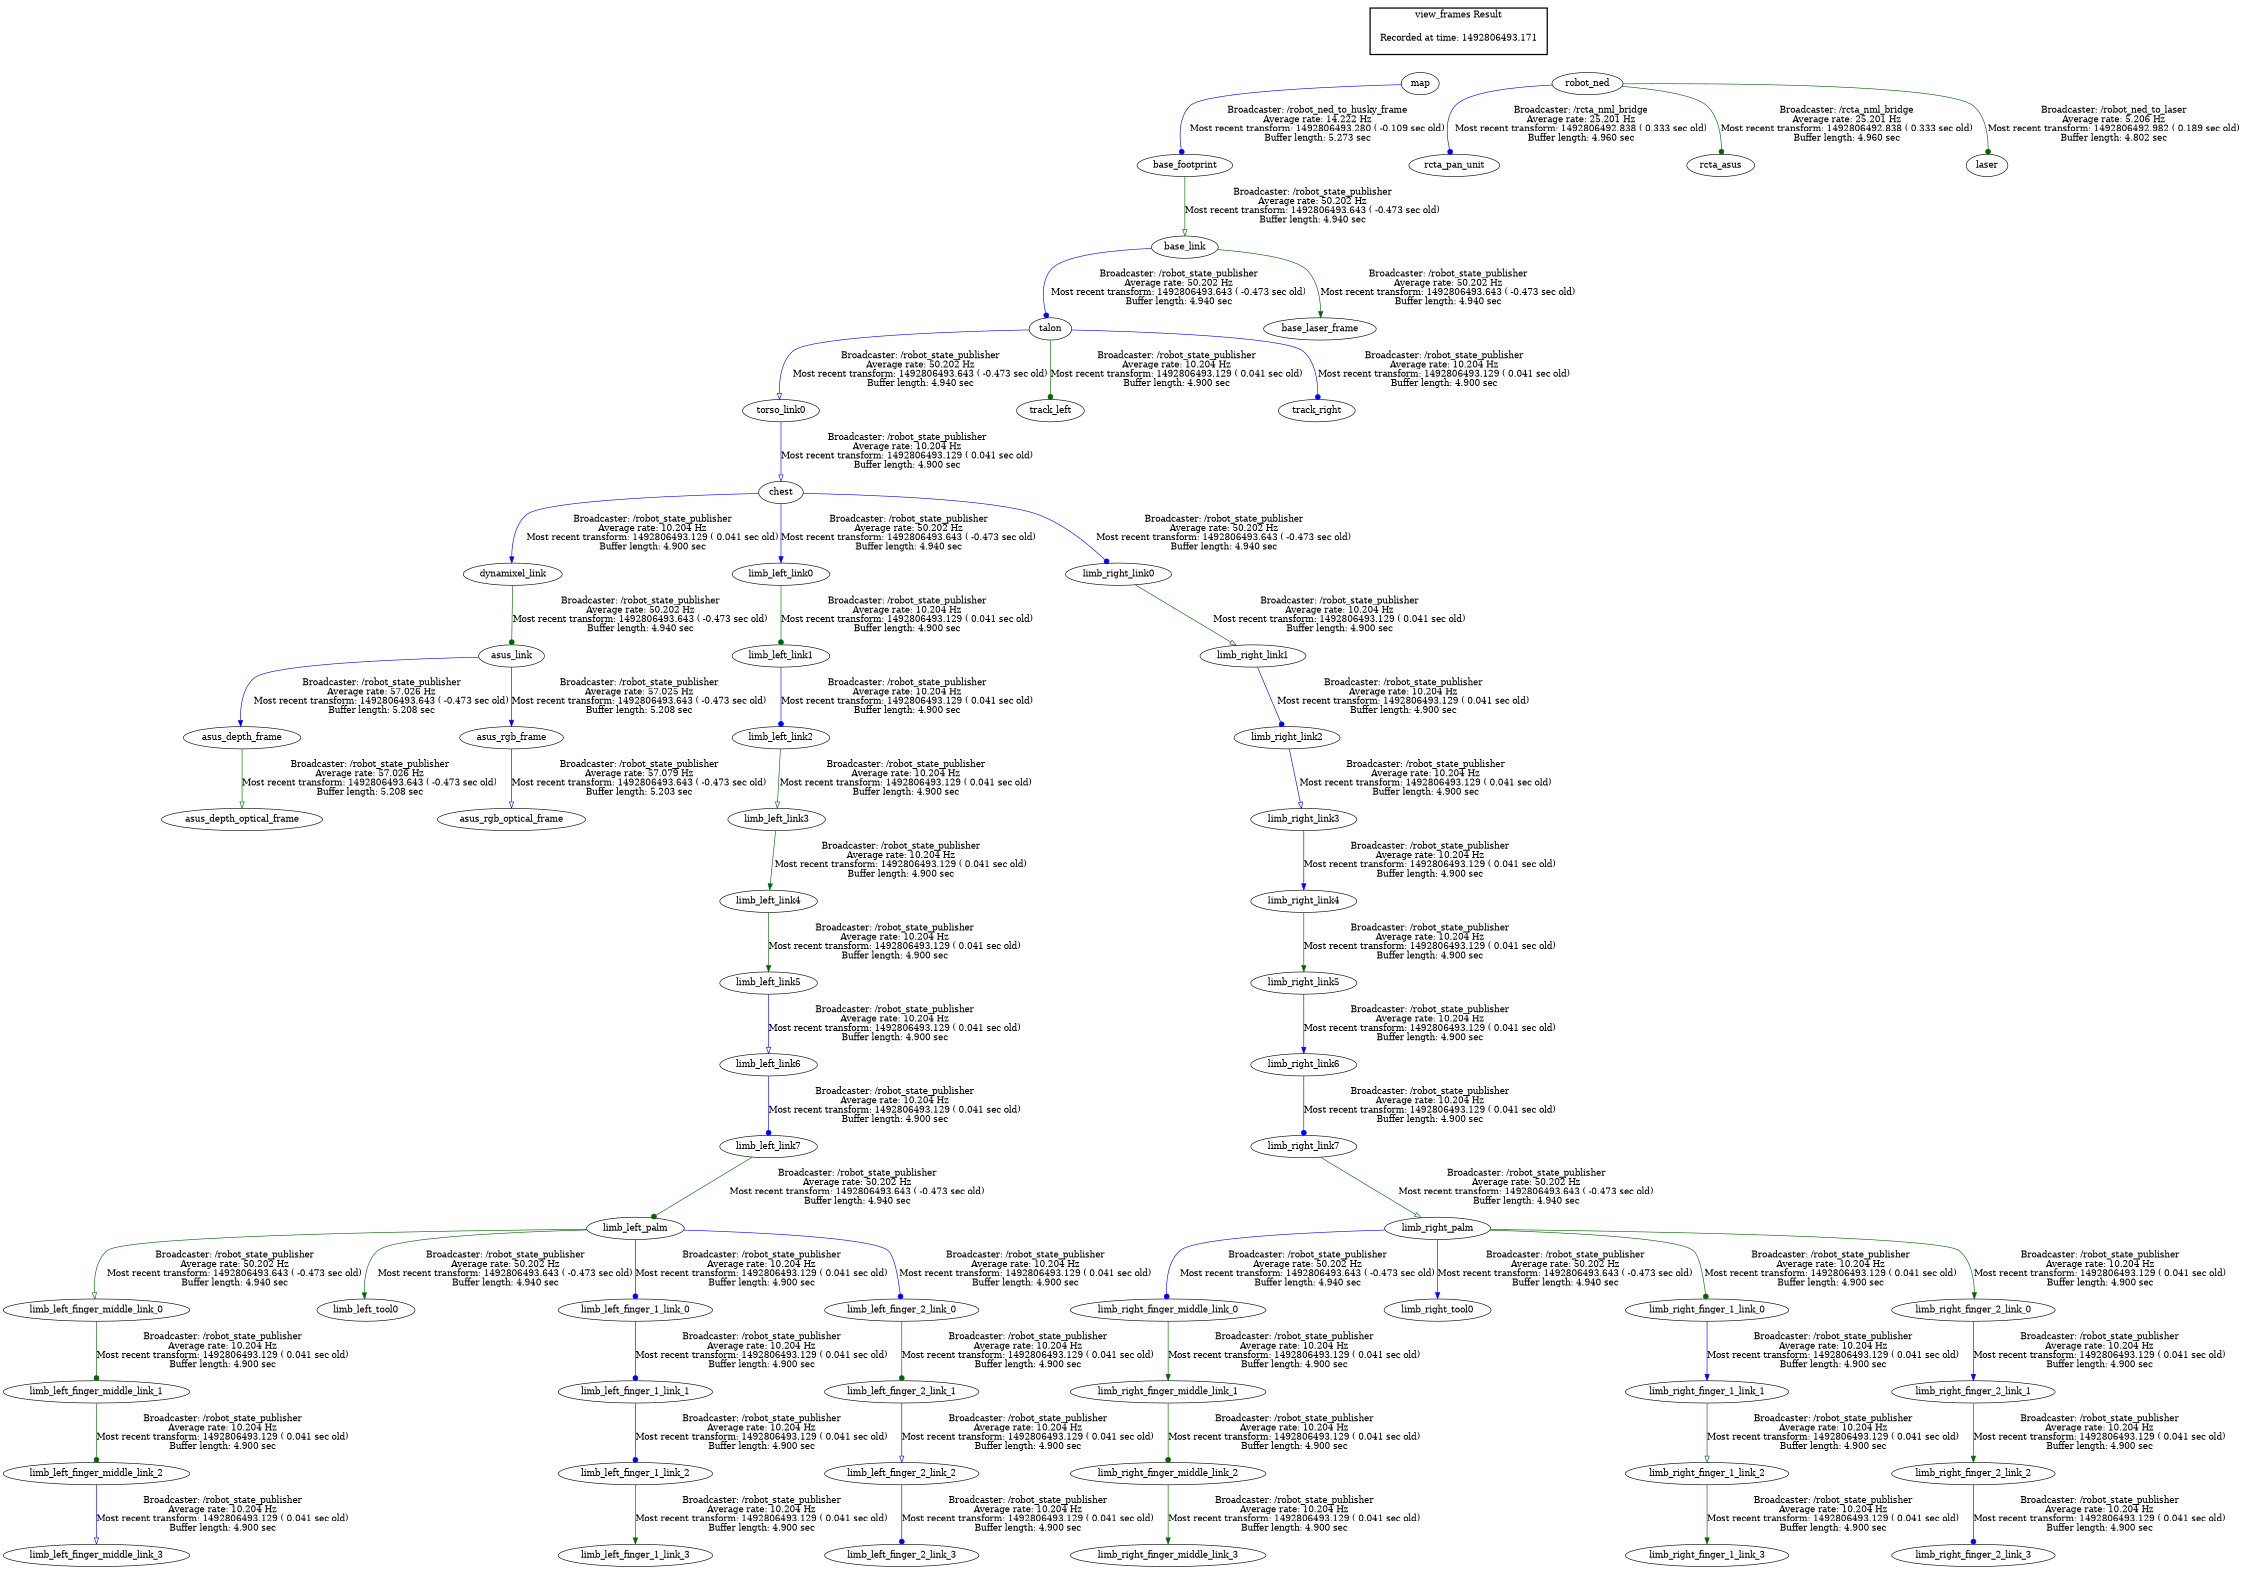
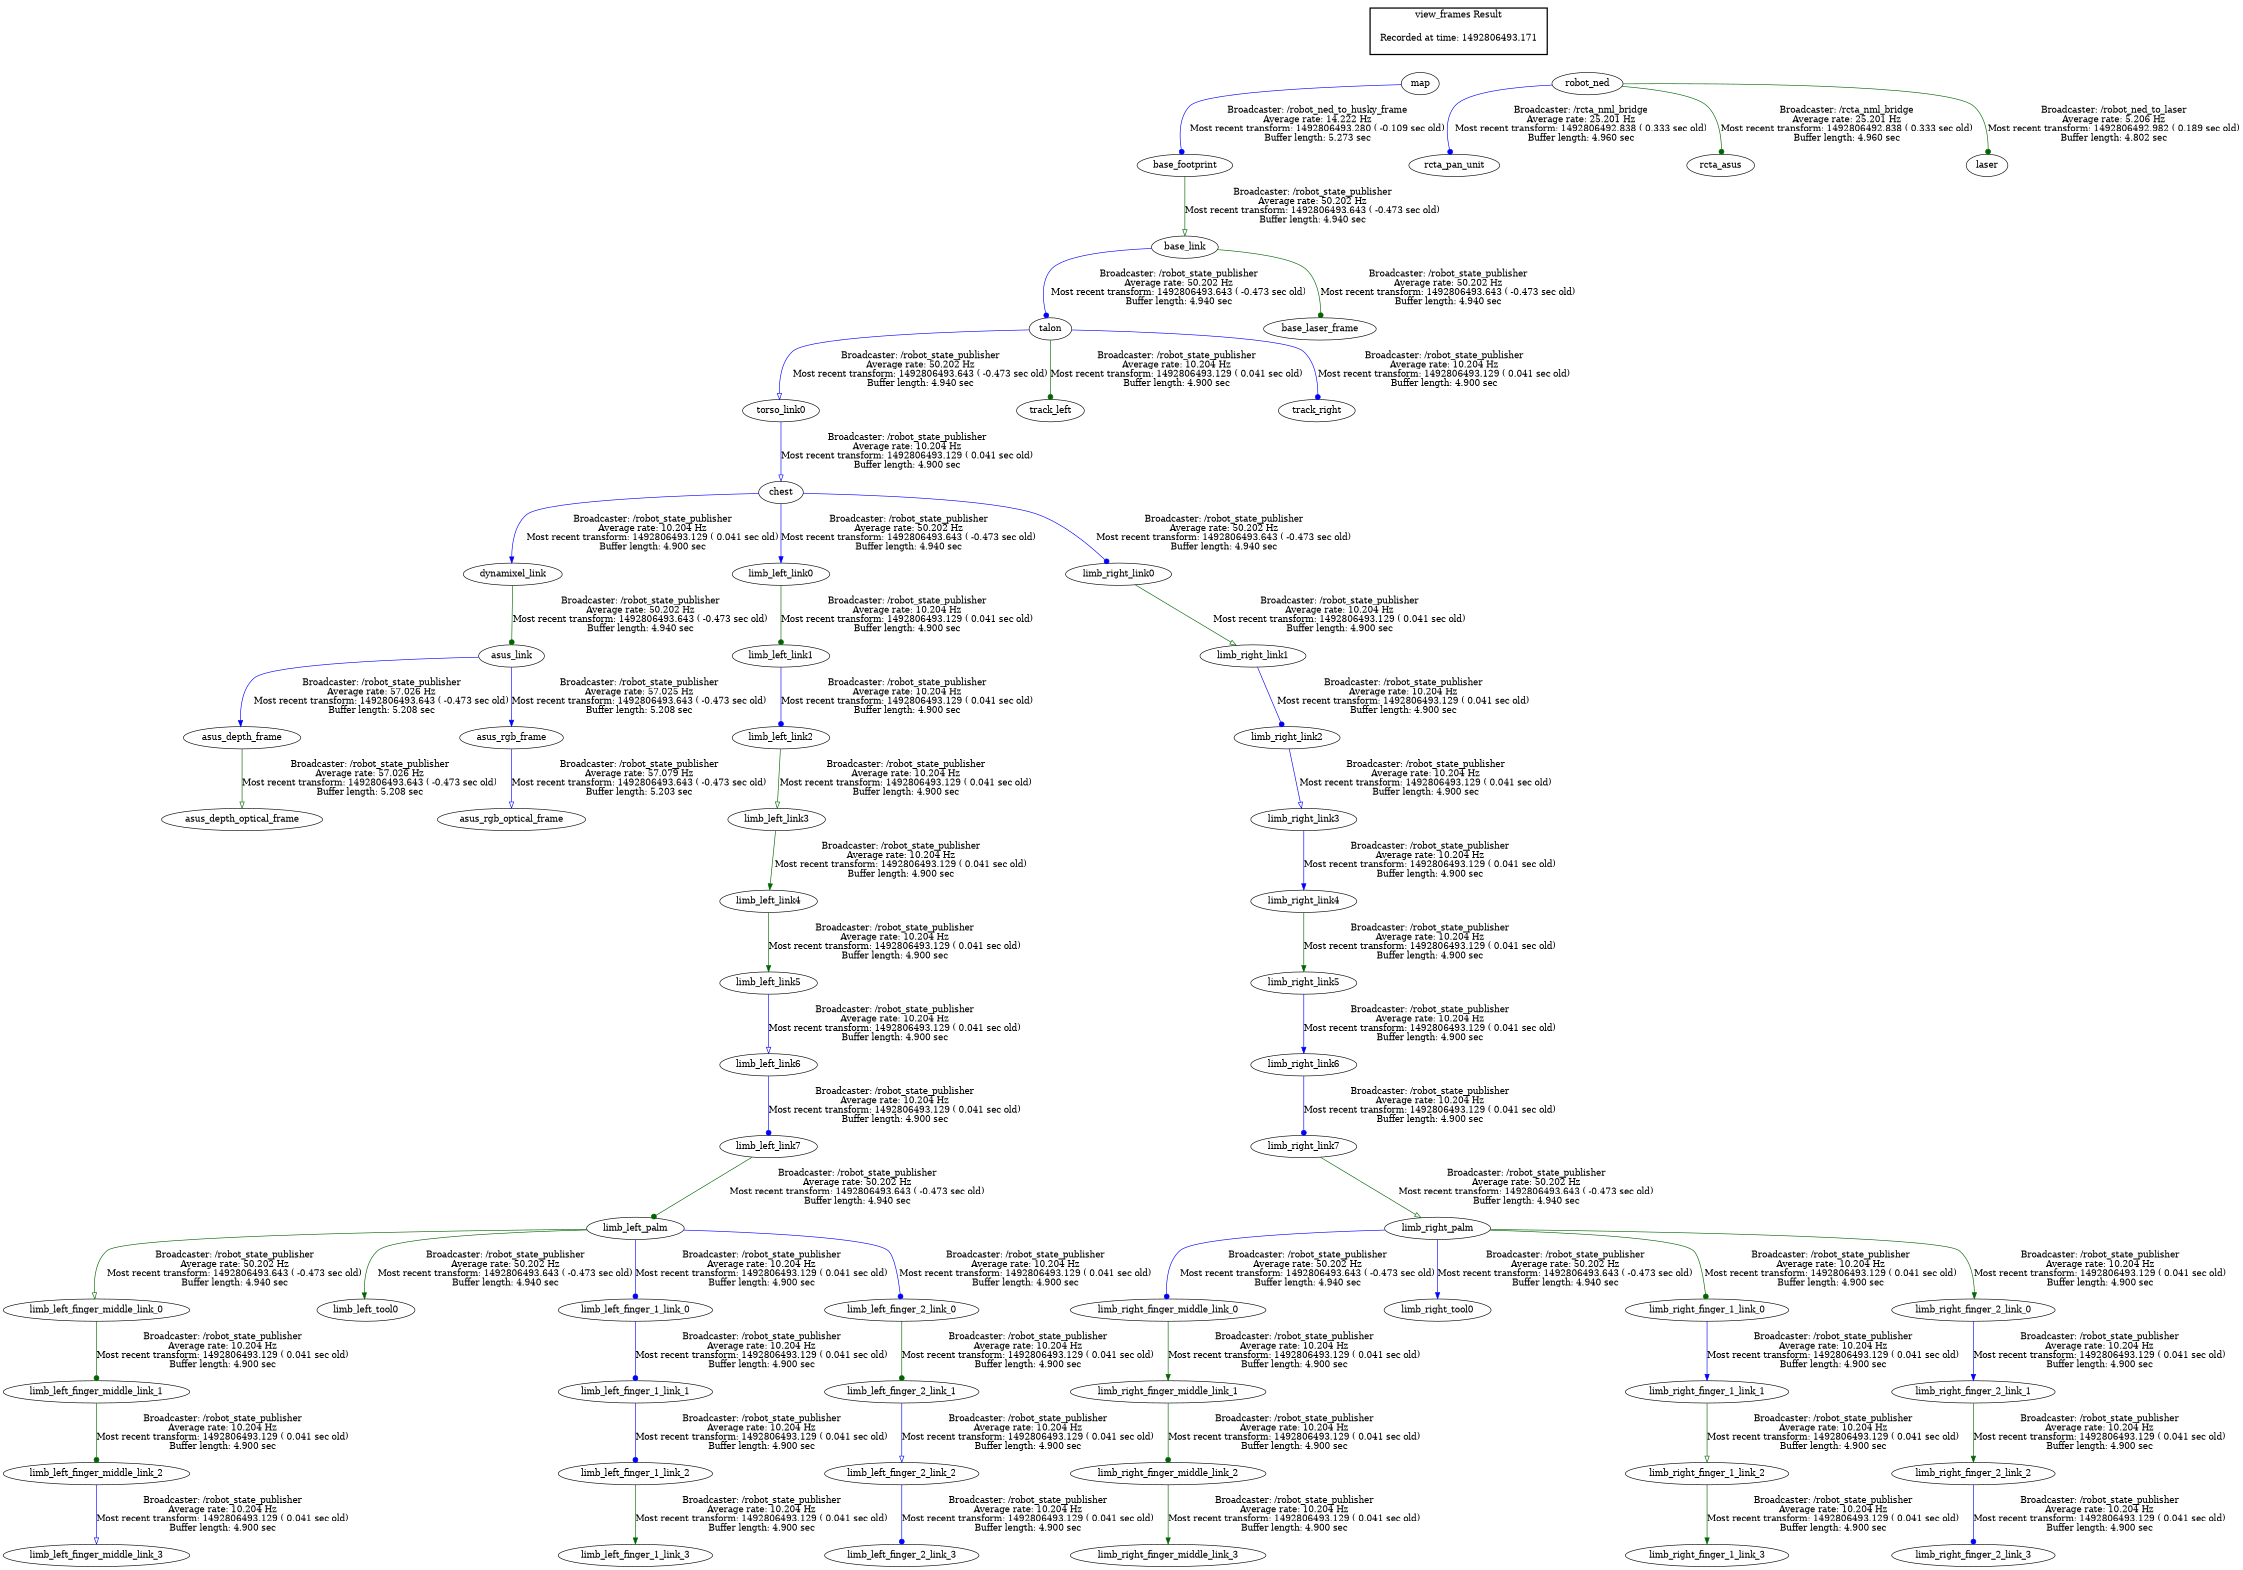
(1285, 260) -> (1286, 260)
